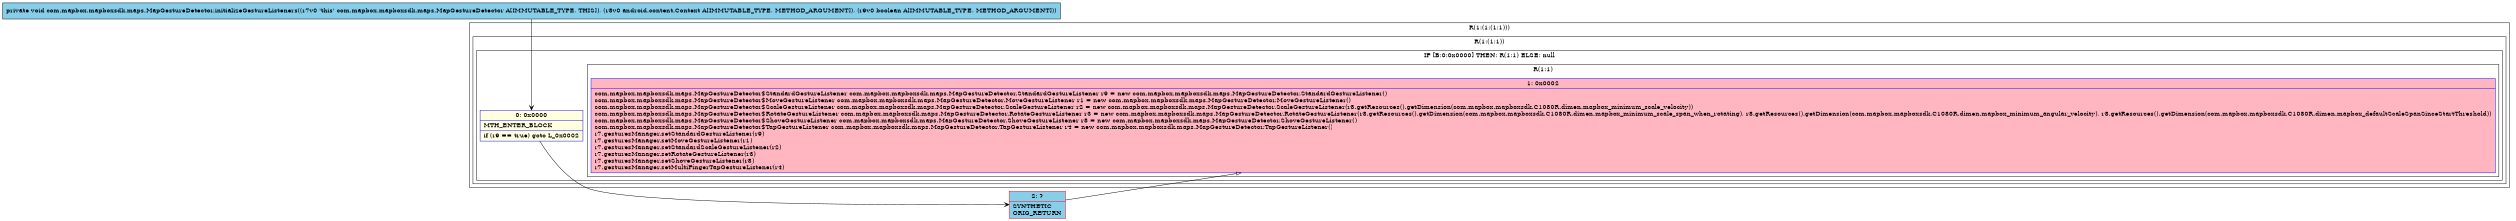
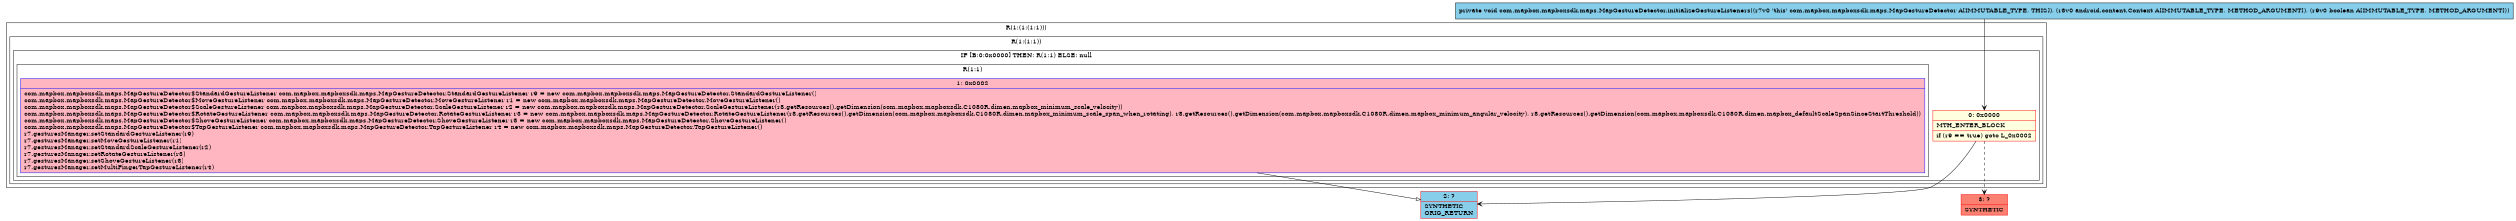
(532, 126) -> (1984, 126)
(1130, 190) -> (1364, 190)
none -> (1984, 205)
